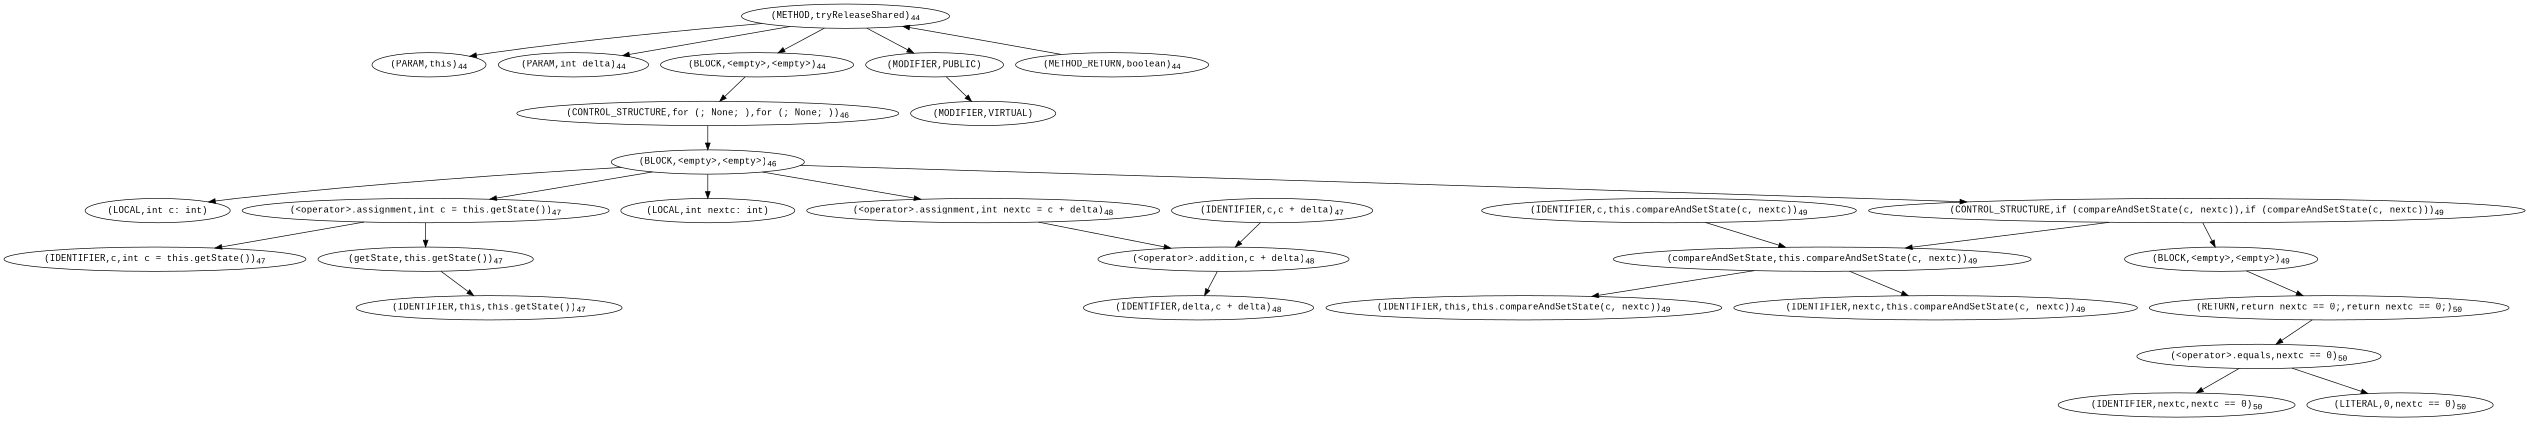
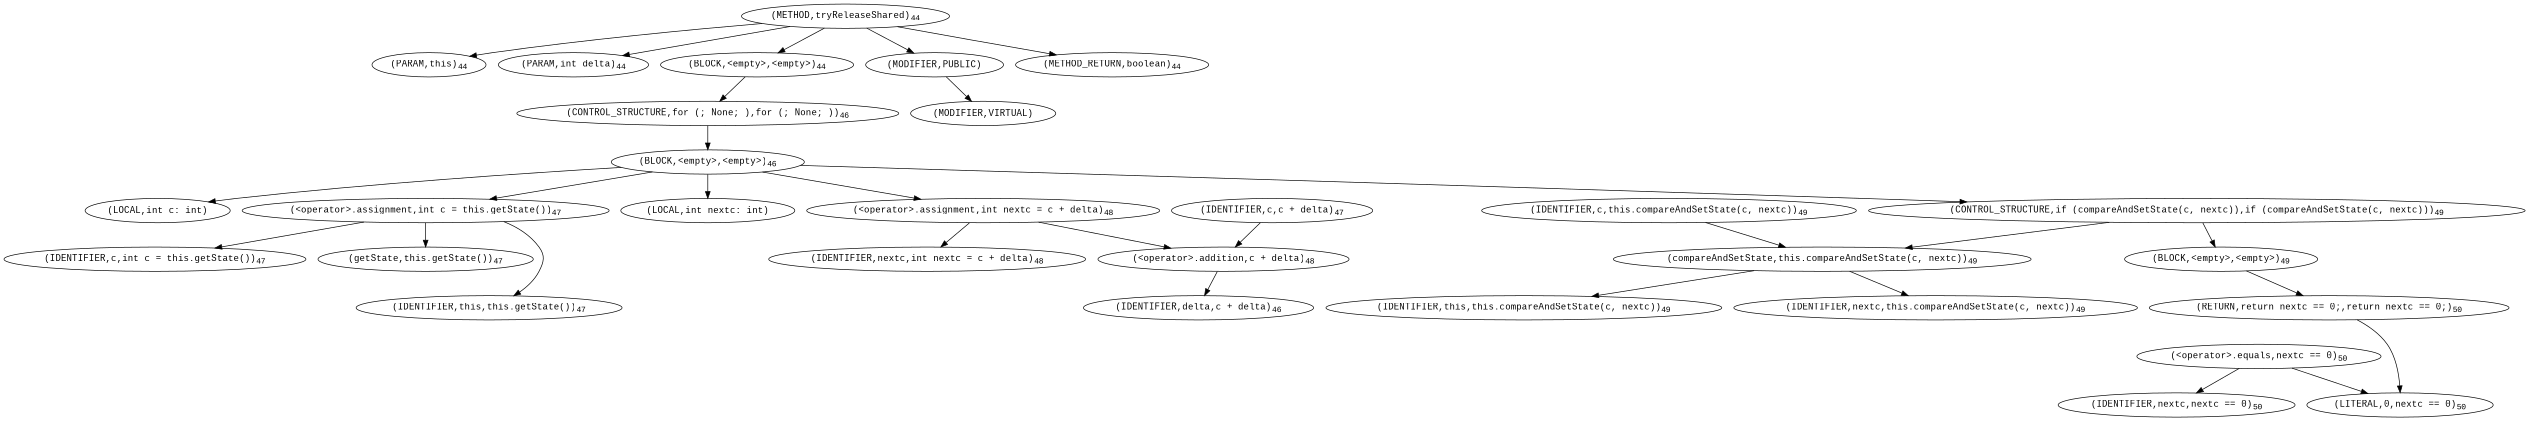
(985, 41) -> (974, 40)
none -> (927, 259)
(455, 281) -> (542, 252)
(1277, 307) -> (1277, 307)
(2297, 330) -> (2389, 346)
